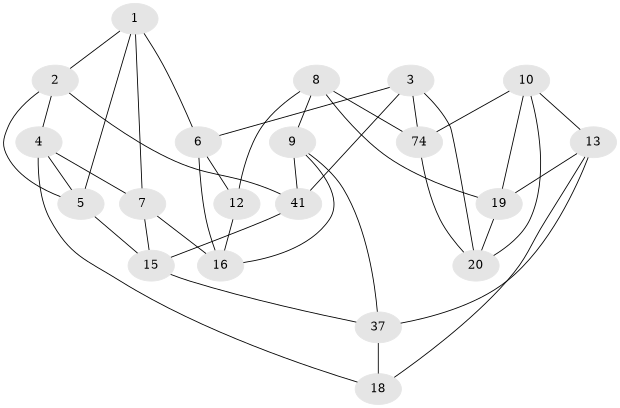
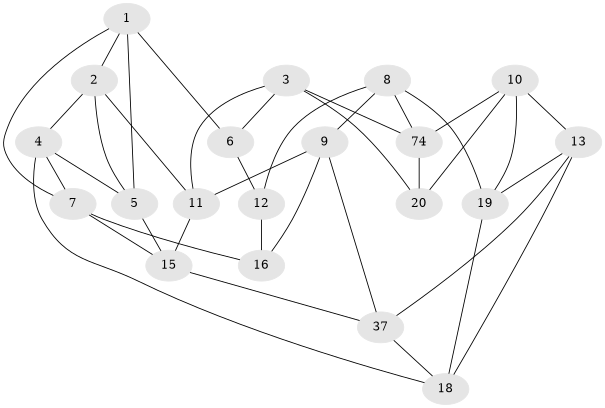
(299, 204) -> (196, 204)
(203, 205) -> none
(488, 235) -> (465, 297)
